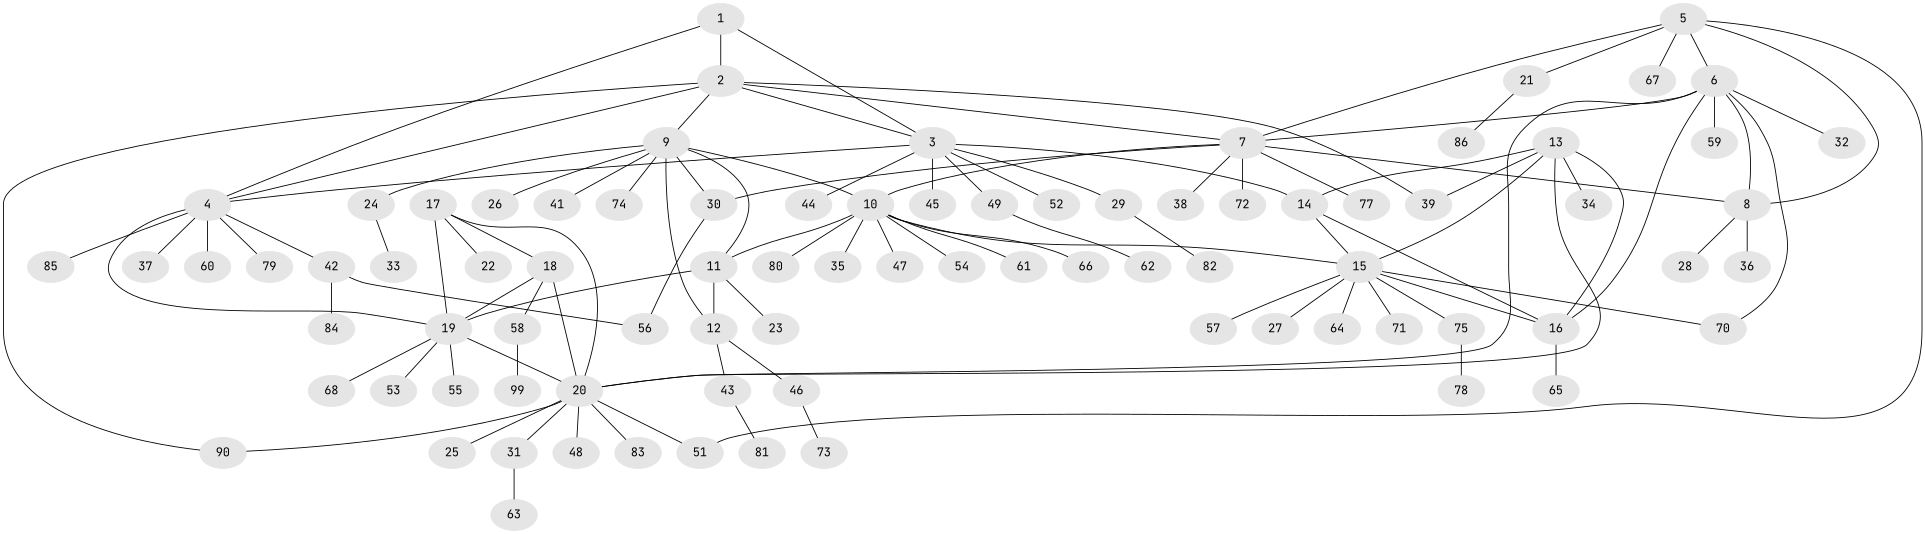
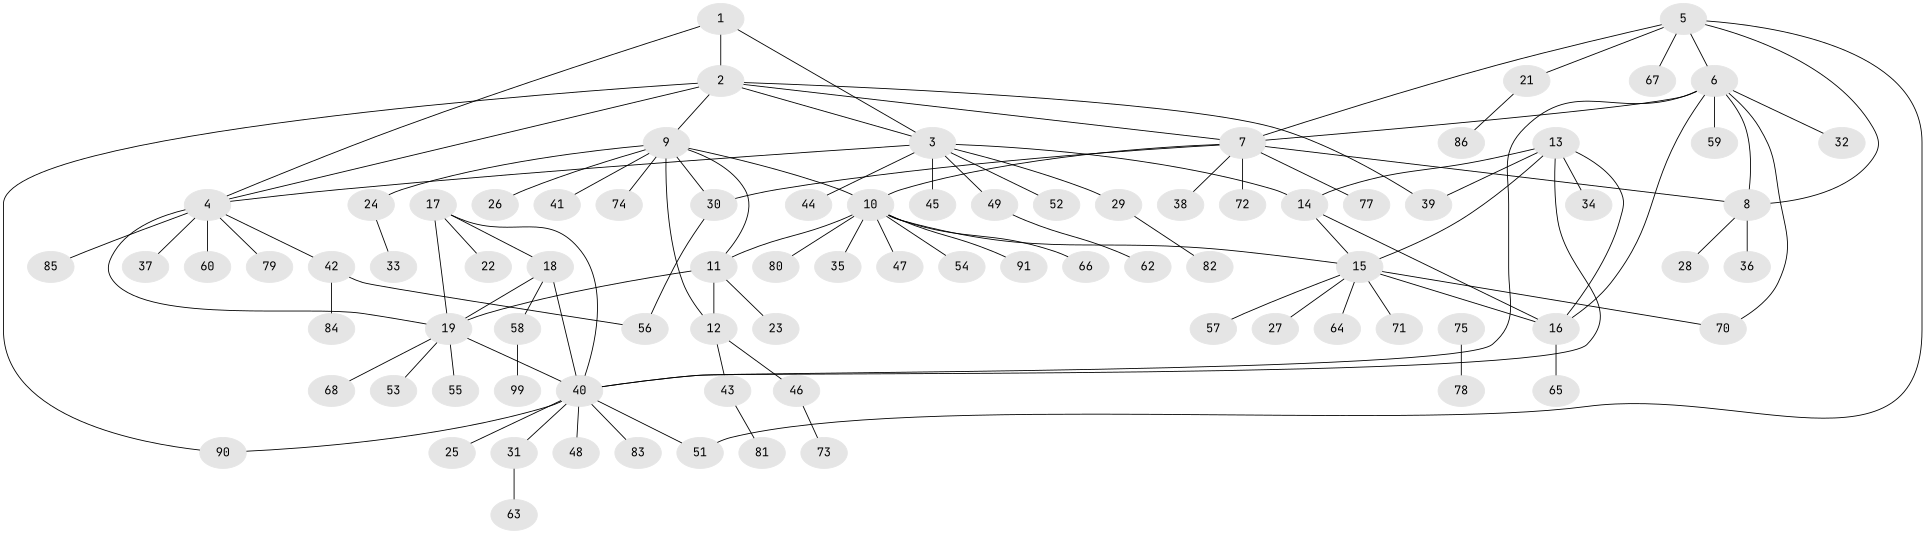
(1024, 267) -> (1024, 267)
(1410, 298) -> none
(580, 391) -> (580, 391)
